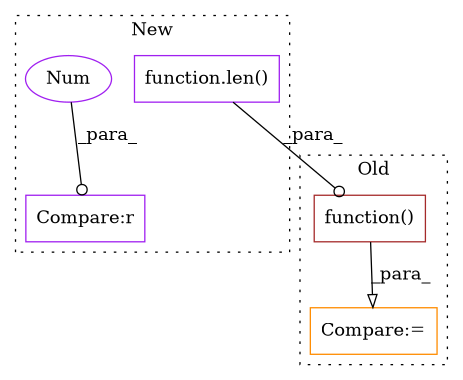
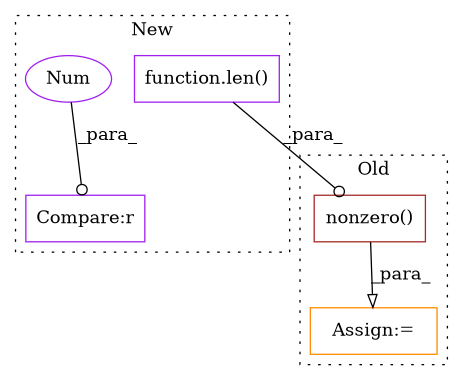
(370, 219) -> (370, 219)
(374, 331) -> (374, 331)
